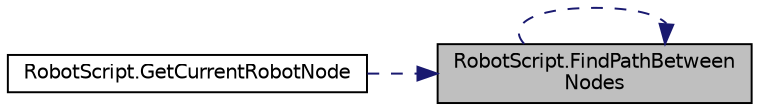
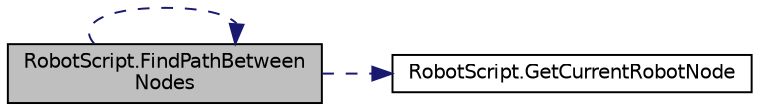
(392, 74) -> (347, 74)
